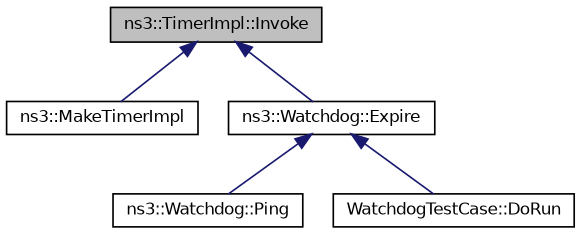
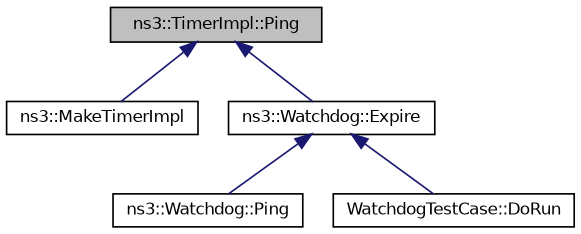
(216, 25) -> (216, 25)
